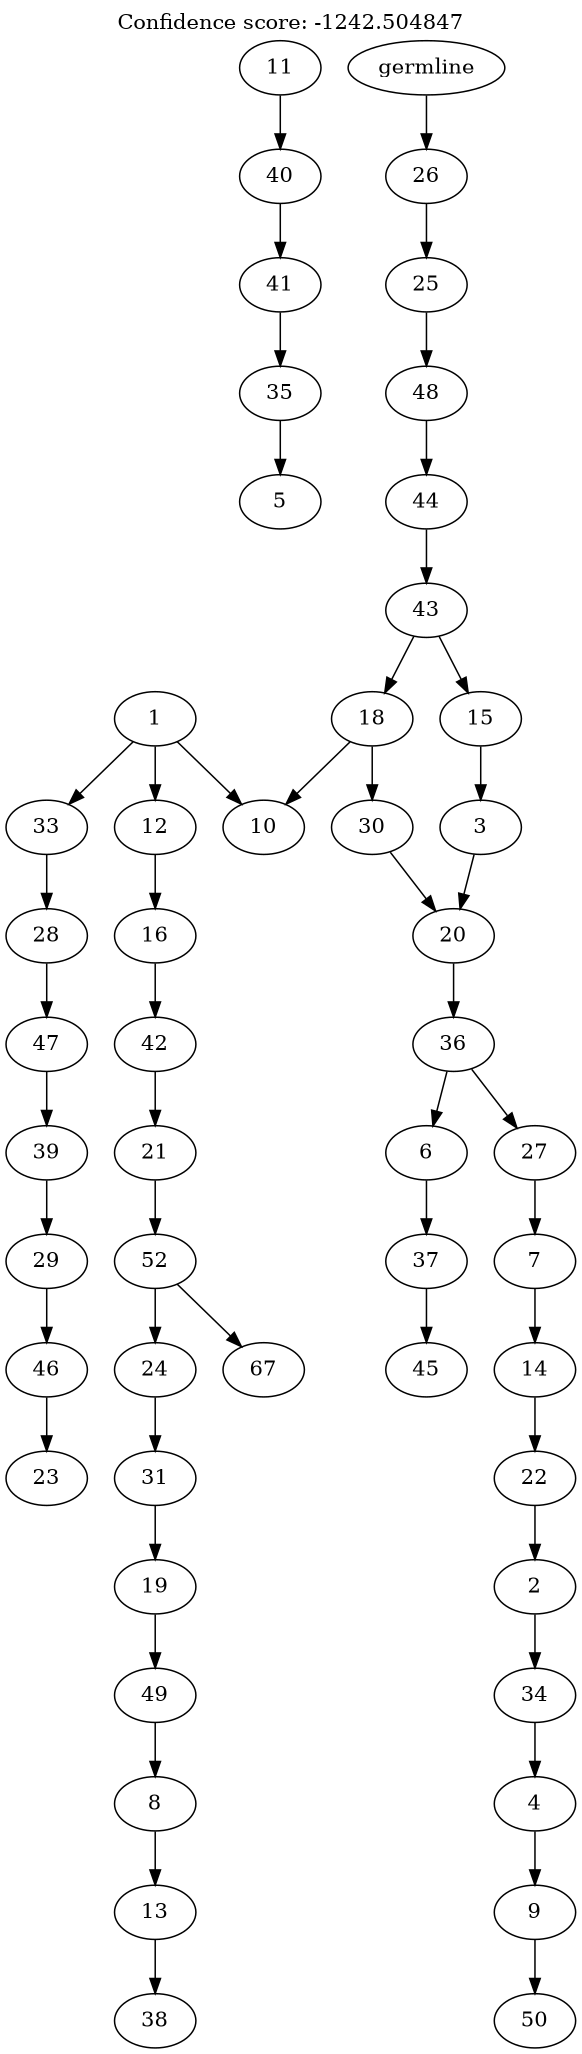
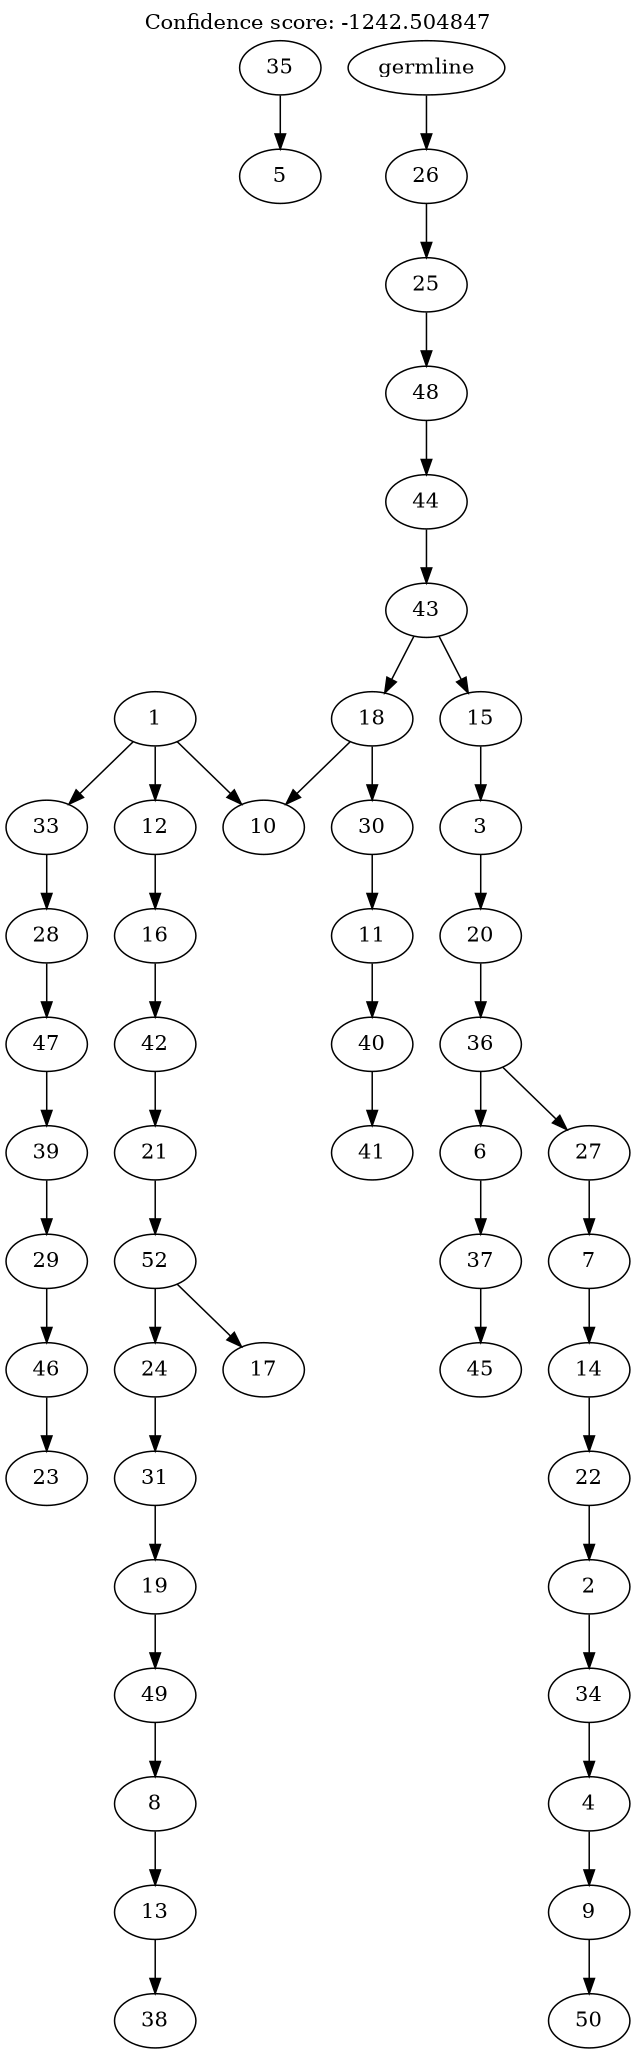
(280, 332) -> none
(408, 875) -> (372, 874)
(264, 1370) -> (264, 1370)
